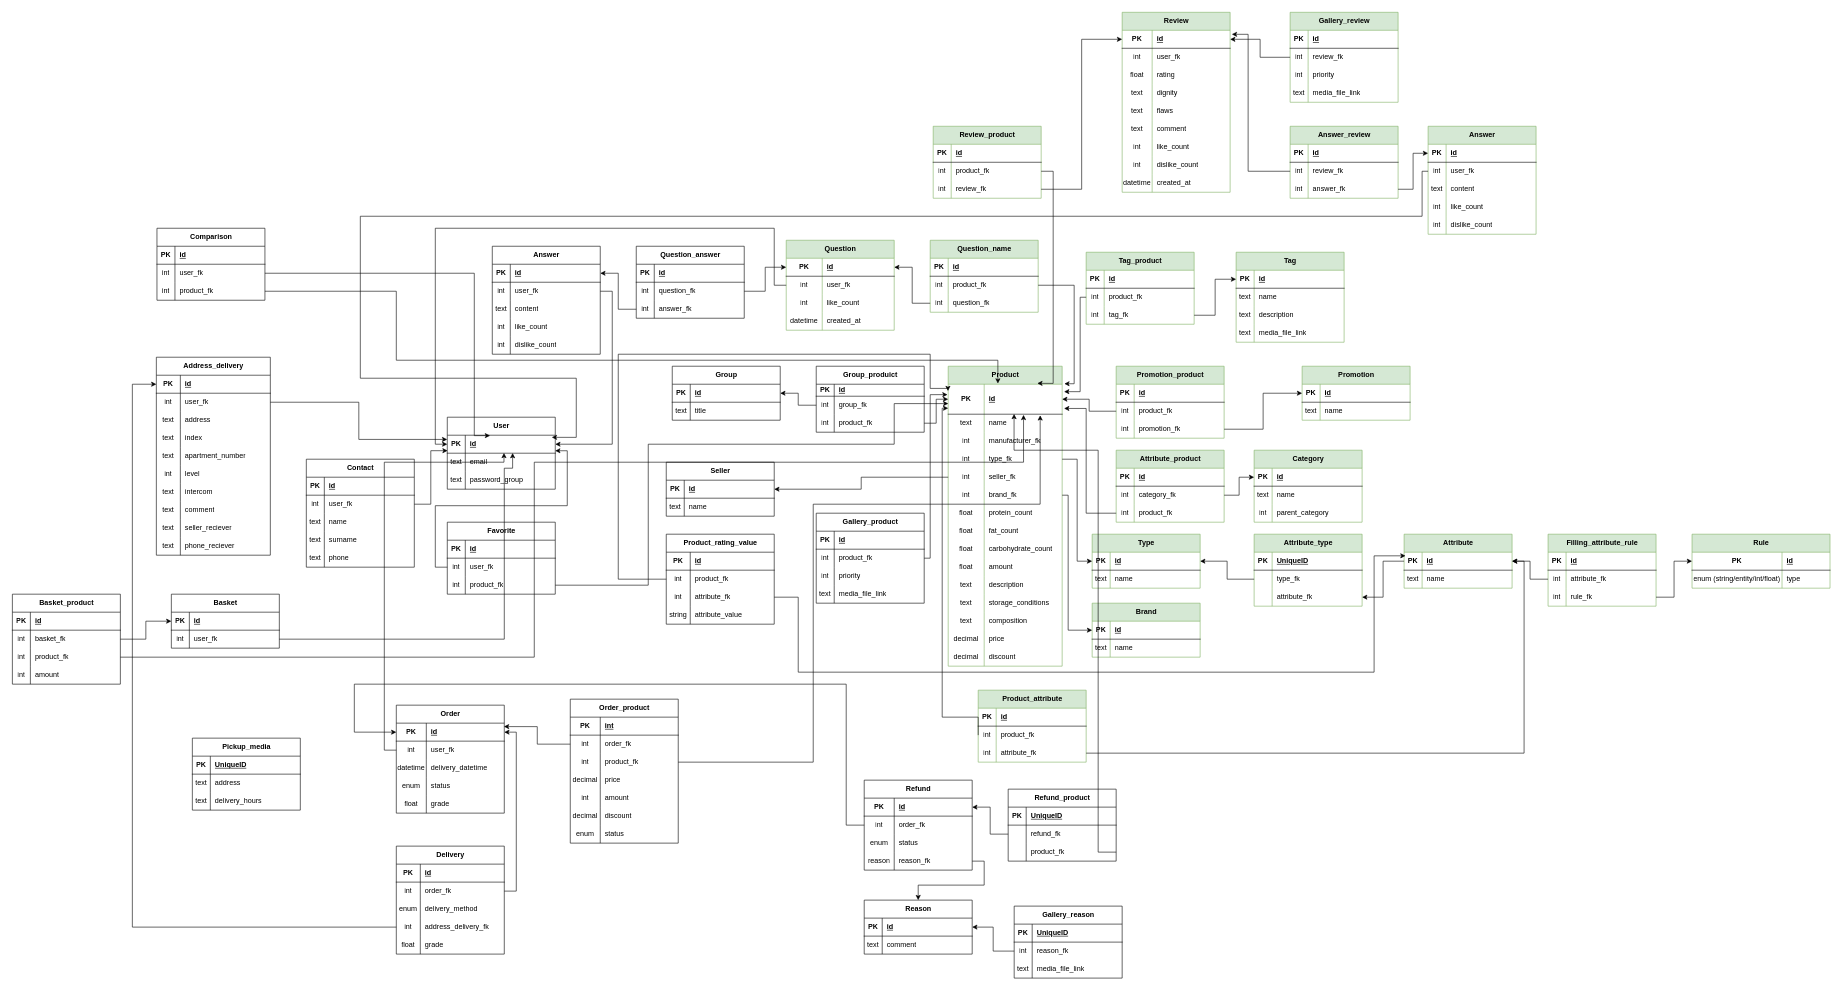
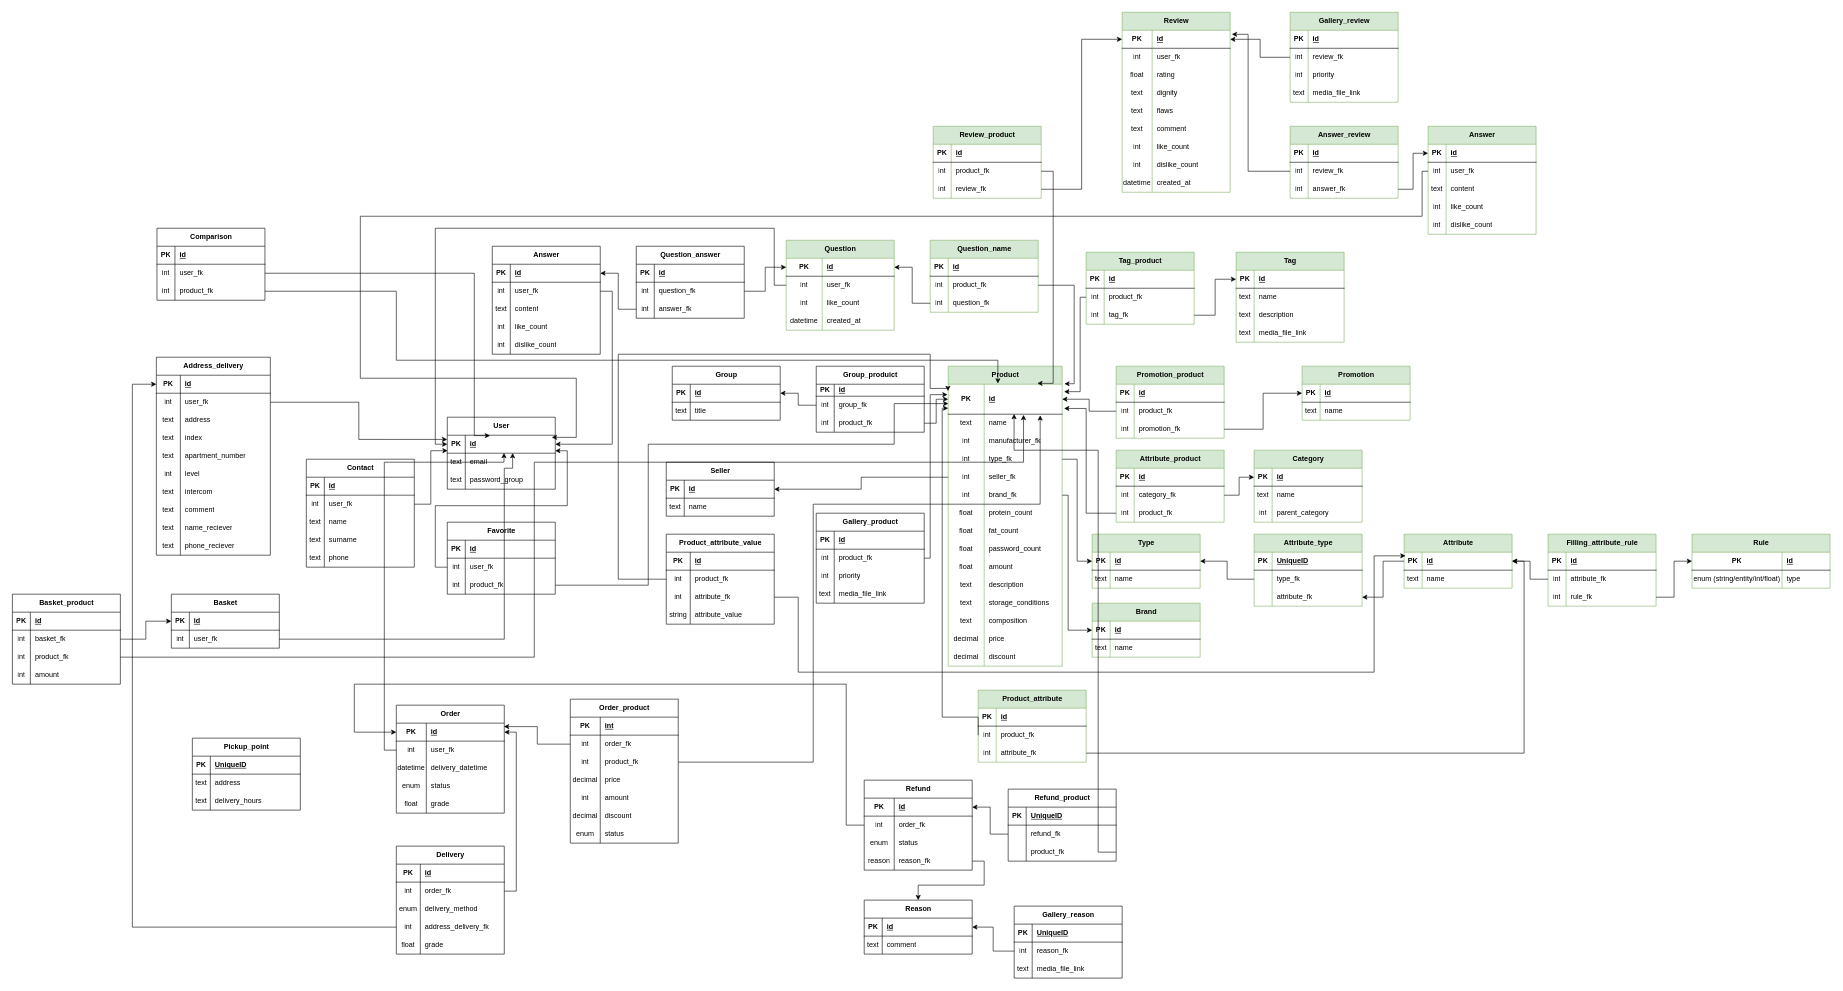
(213, 528) -> (210, 528)
(721, 543) -> (721, 543)
(1025, 549) -> (1017, 549)
(247, 747) -> (247, 747)
